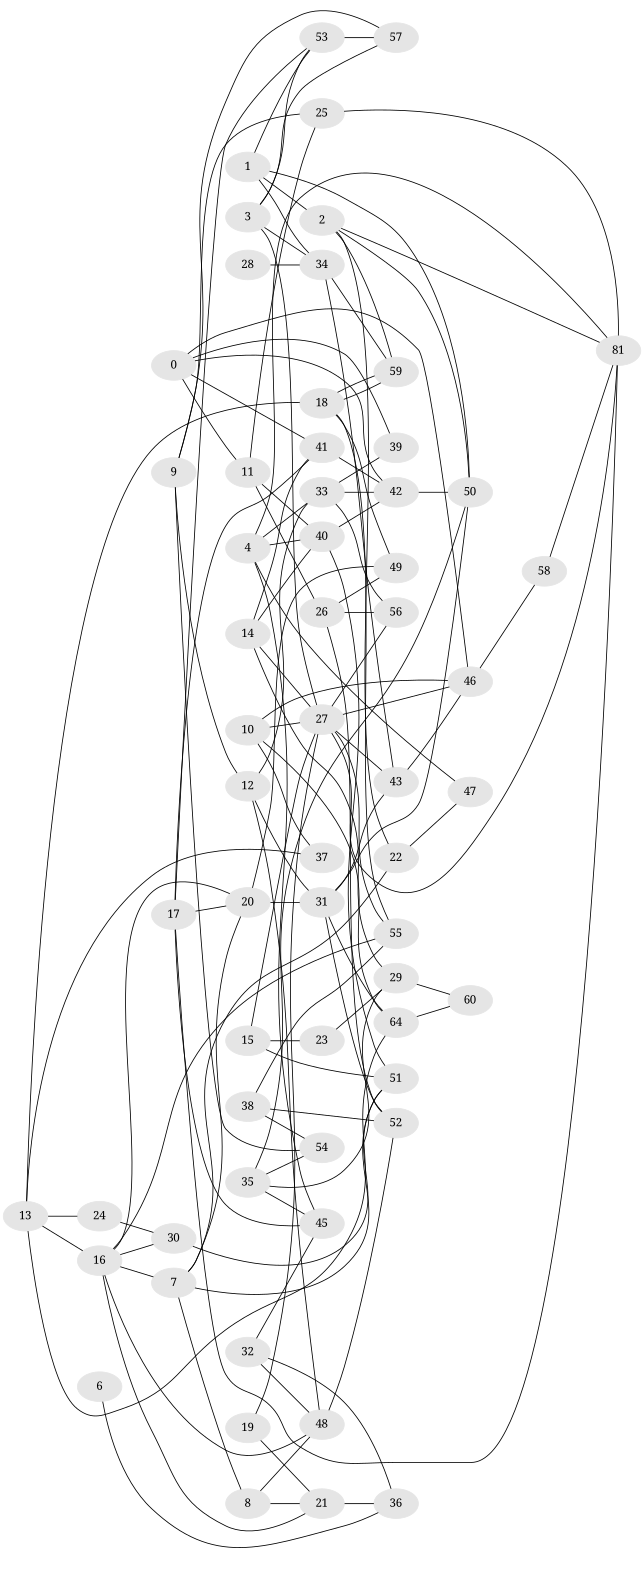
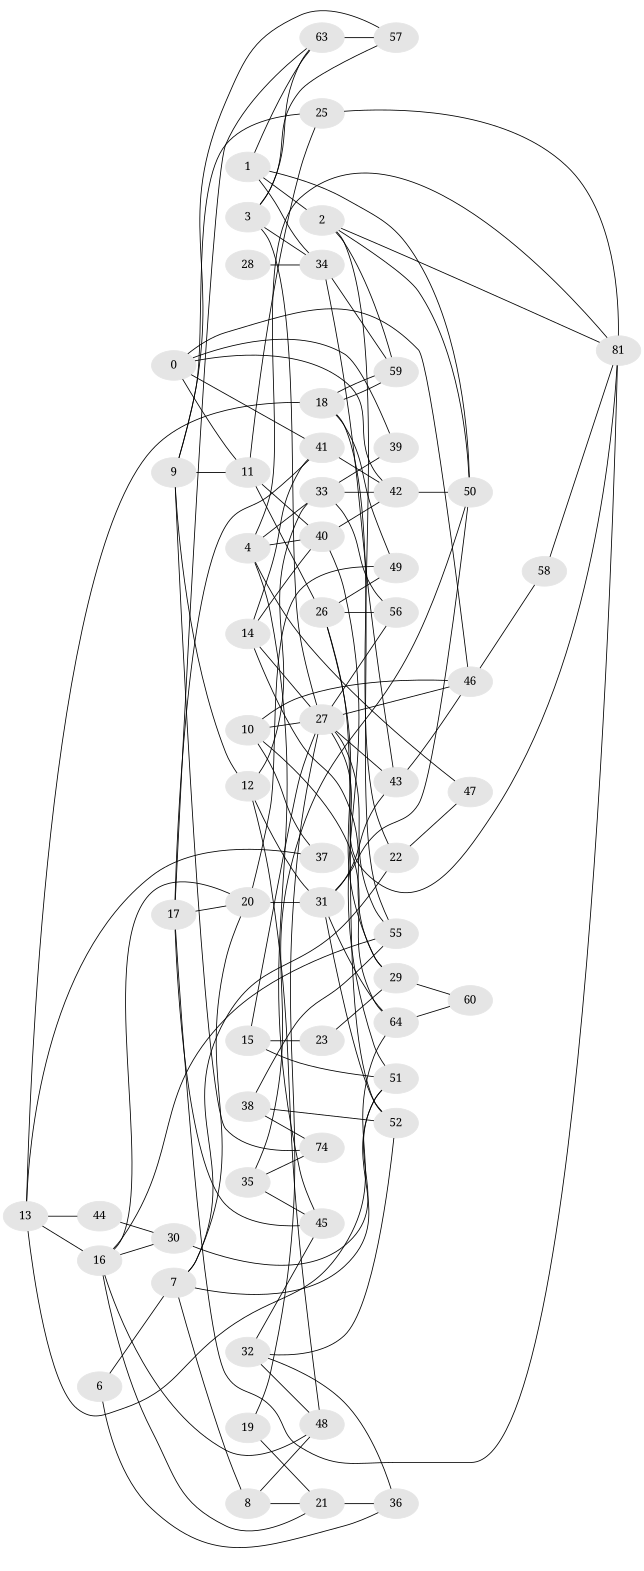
(322, 38) -> (322, 38)
none -> (211, 473)
(322, 1148) -> (322, 1148)
(354, 1158) -> (350, 799)
(100, 1216) -> (100, 1216)
(137, 1272) -> (137, 1335)
(367, 1276) -> (370, 1278)
